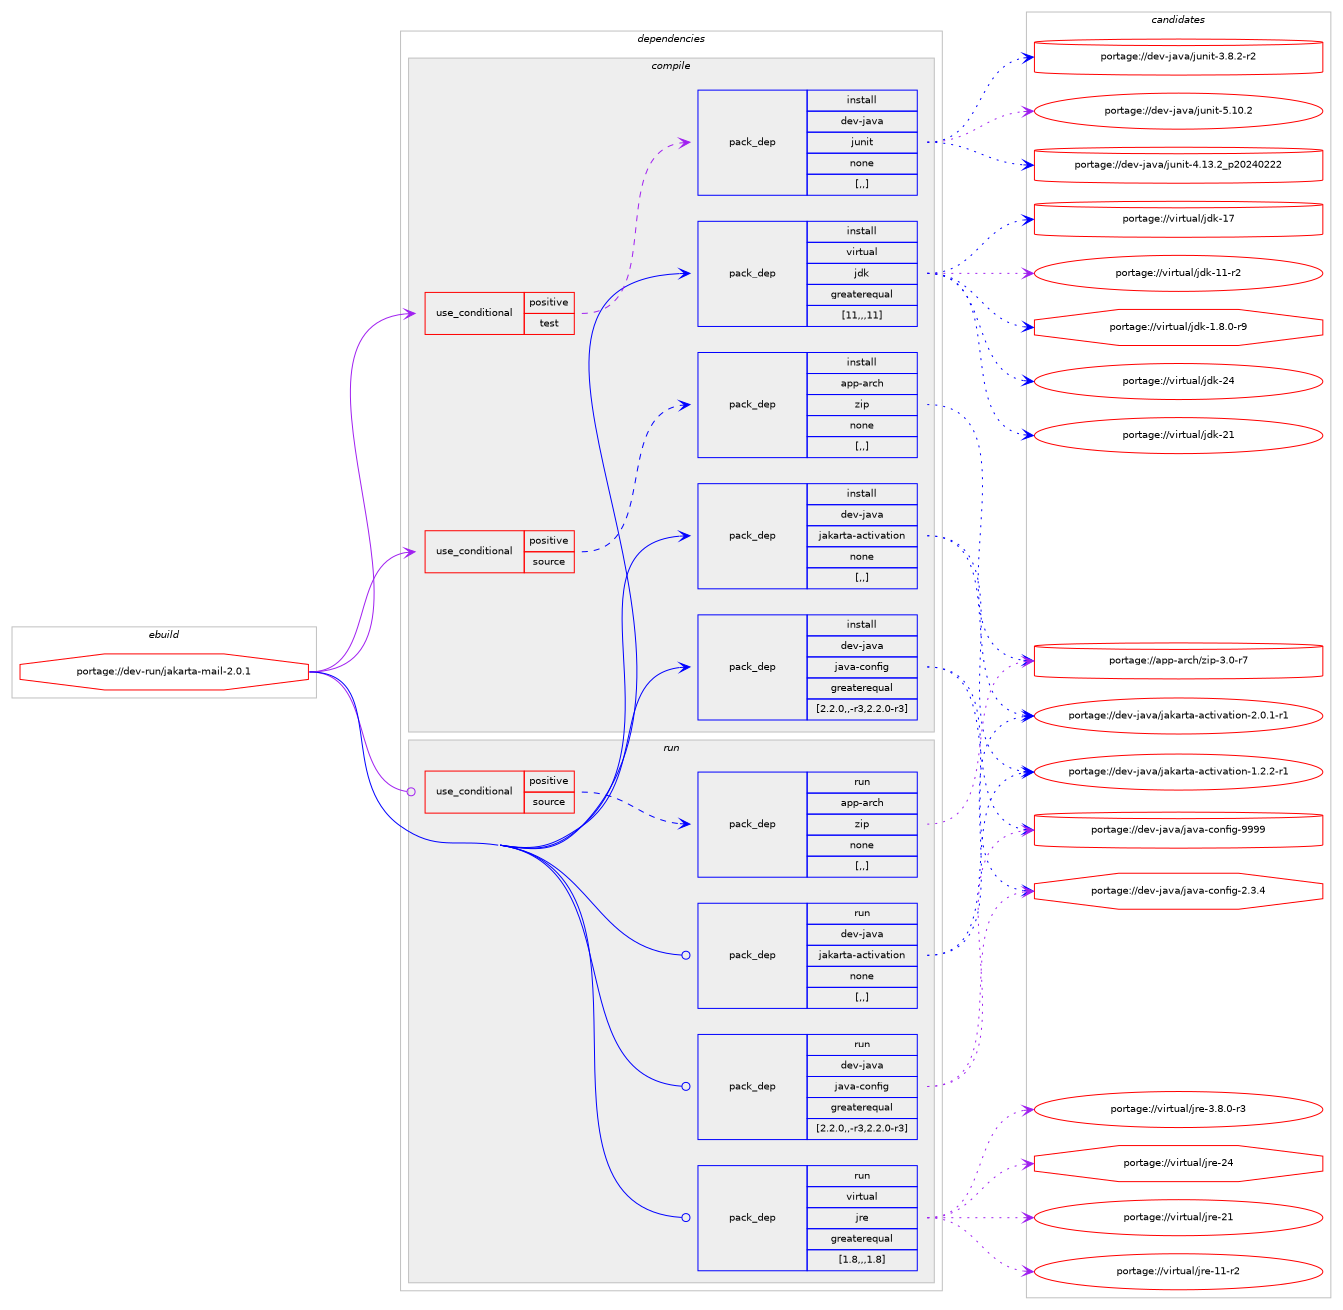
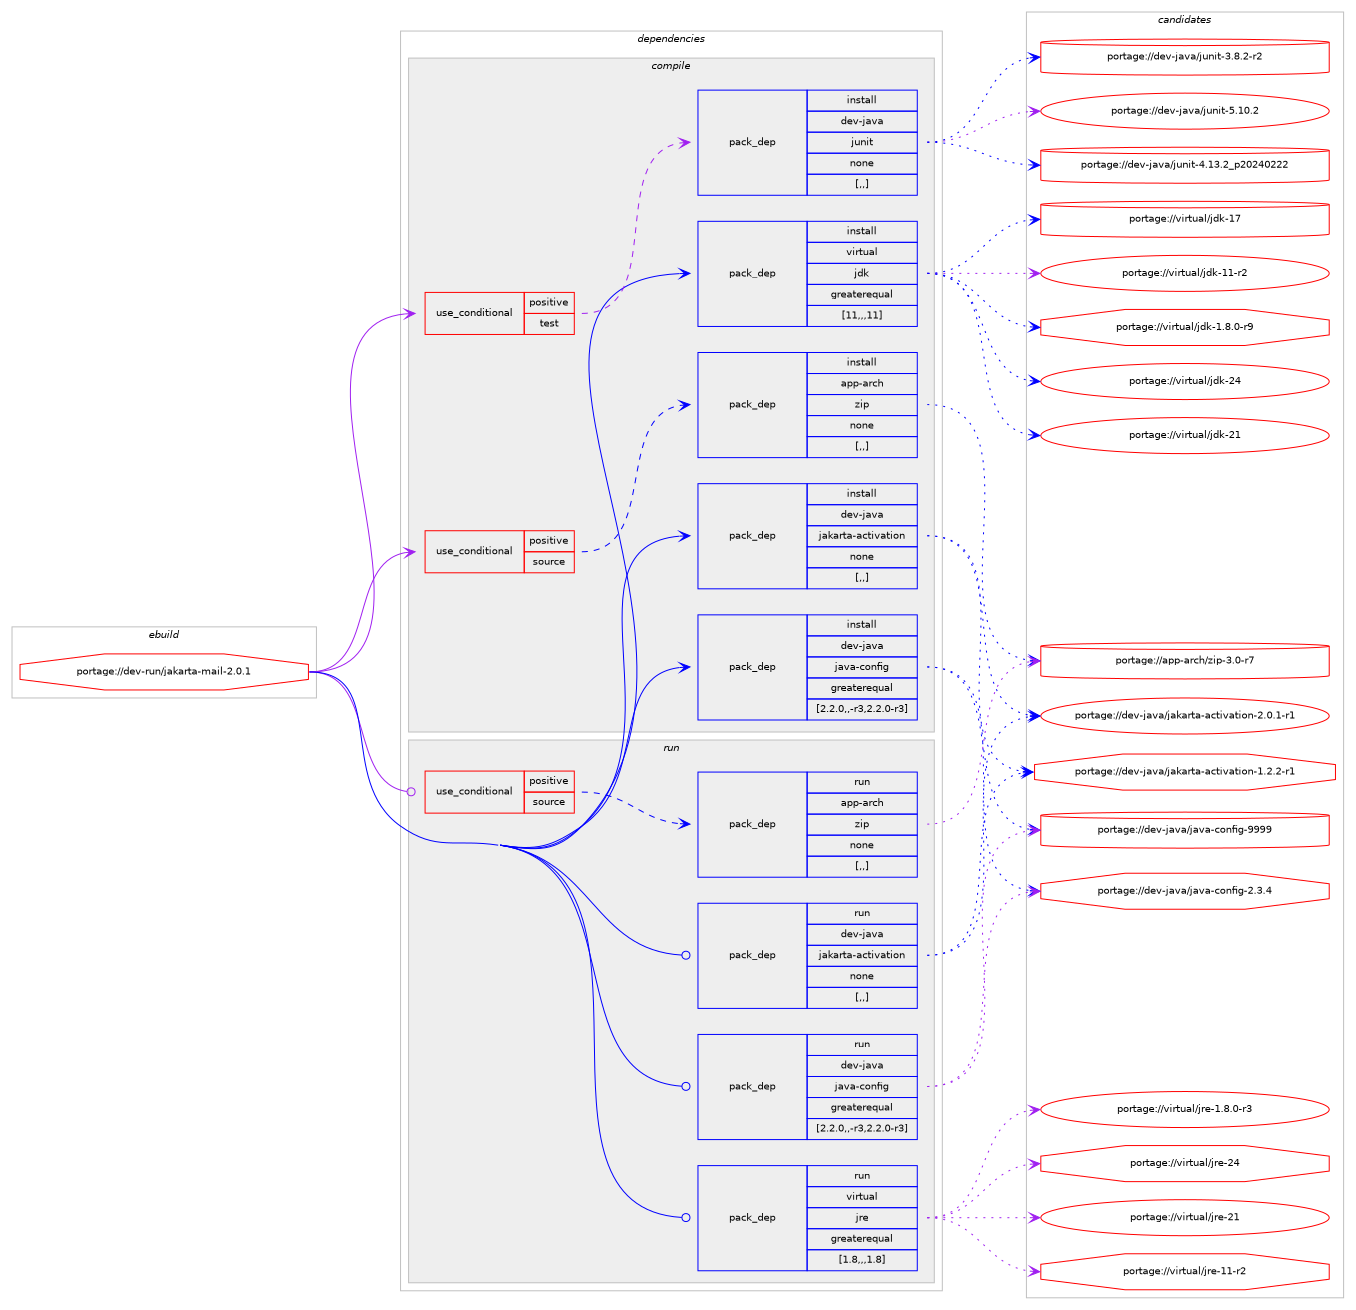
(1179, 772) -> (1185, 772)
(1179, 1110) -> (1185, 1110)
(1179, 1272) -> (1185, 1272)
